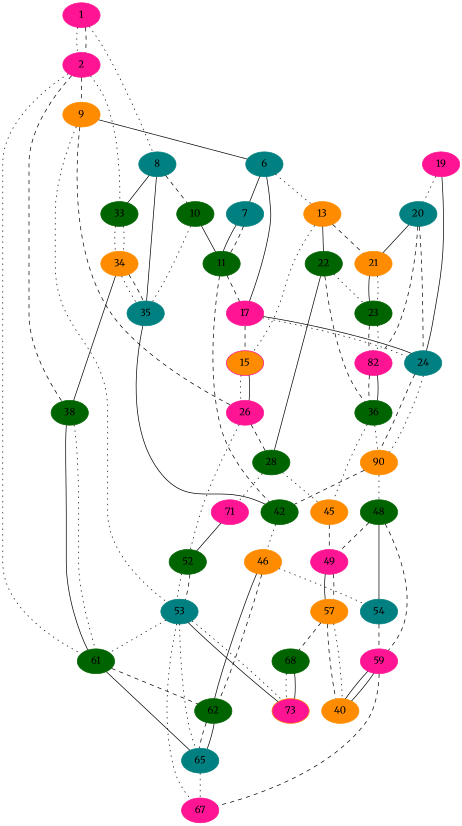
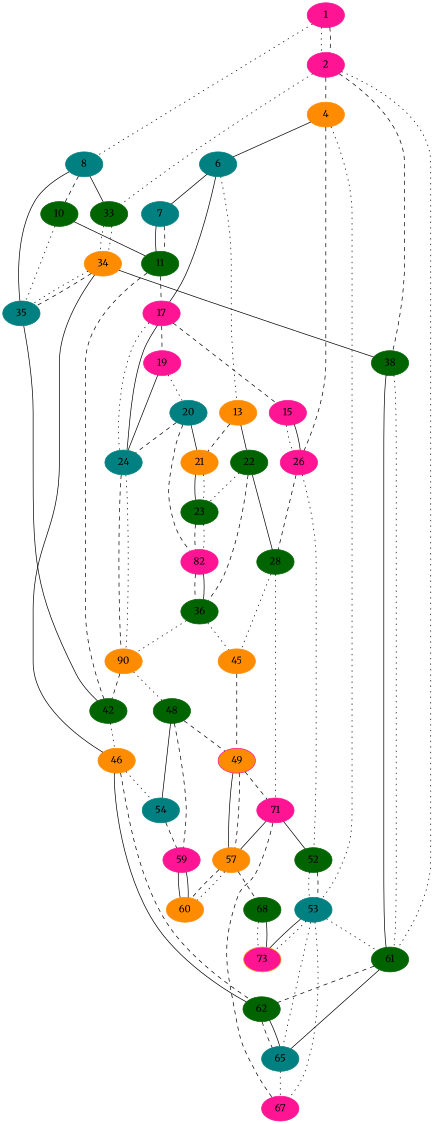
(81, 115) -> (326, 115)
(284, 289) -> none
none -> (162, 338)
(245, 363) -> (288, 413)
none -> (50, 524)
(329, 562) -> (237, 761)
(340, 711) -> (185, 910)
(320, 763) -> (227, 959)
none -> (256, 786)
none -> (253, 835)
